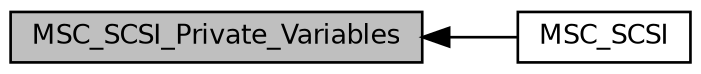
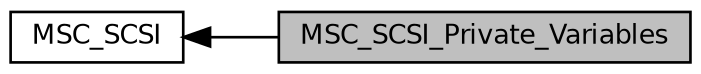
(484, 37) -> (245, 37)
